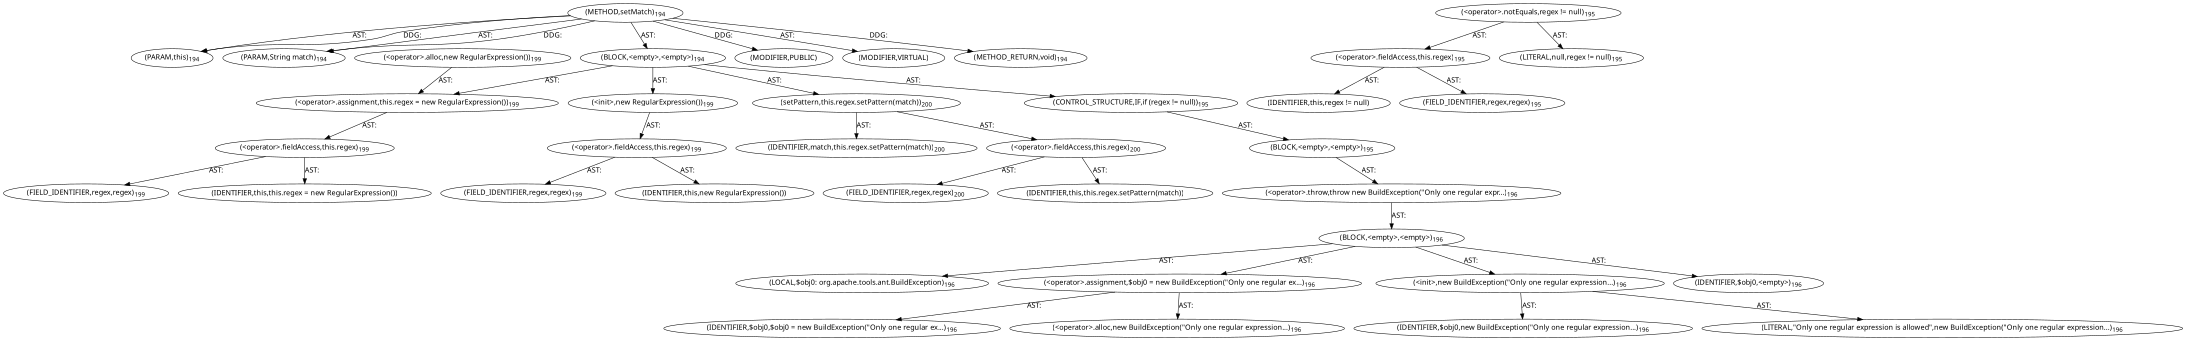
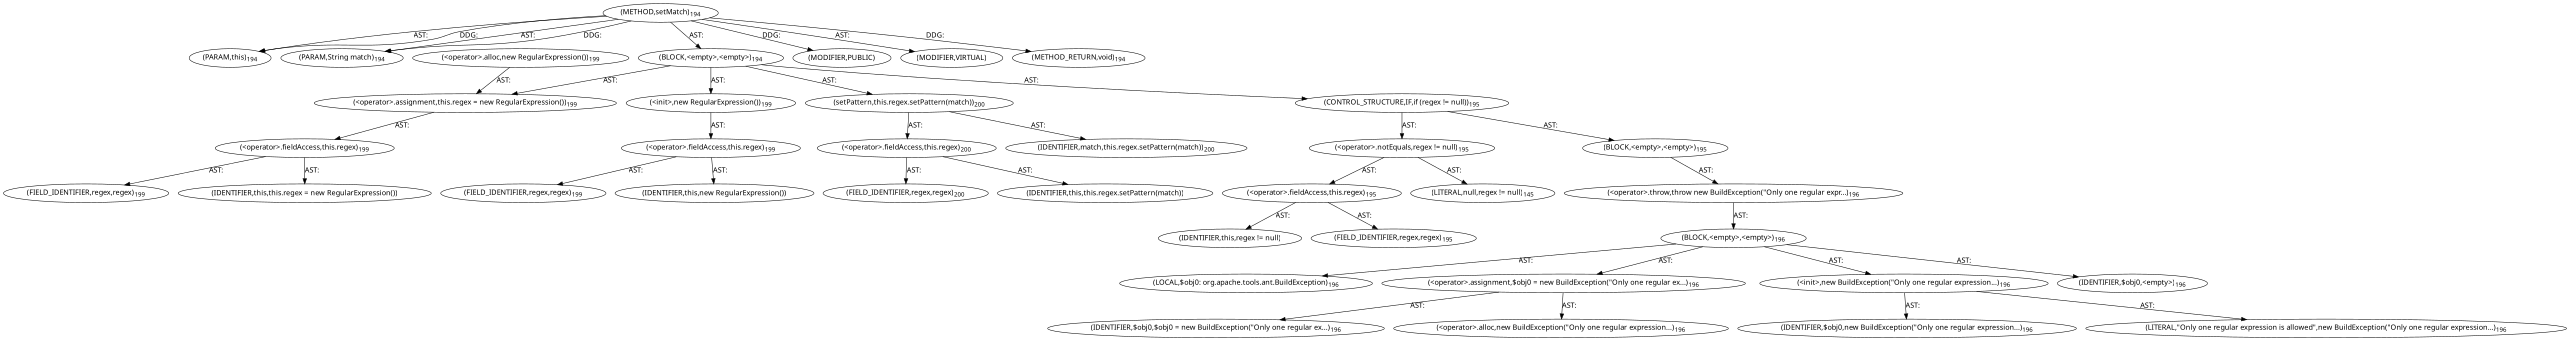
(1617, 57) -> (1529, 192)
none -> (1402, 123)
